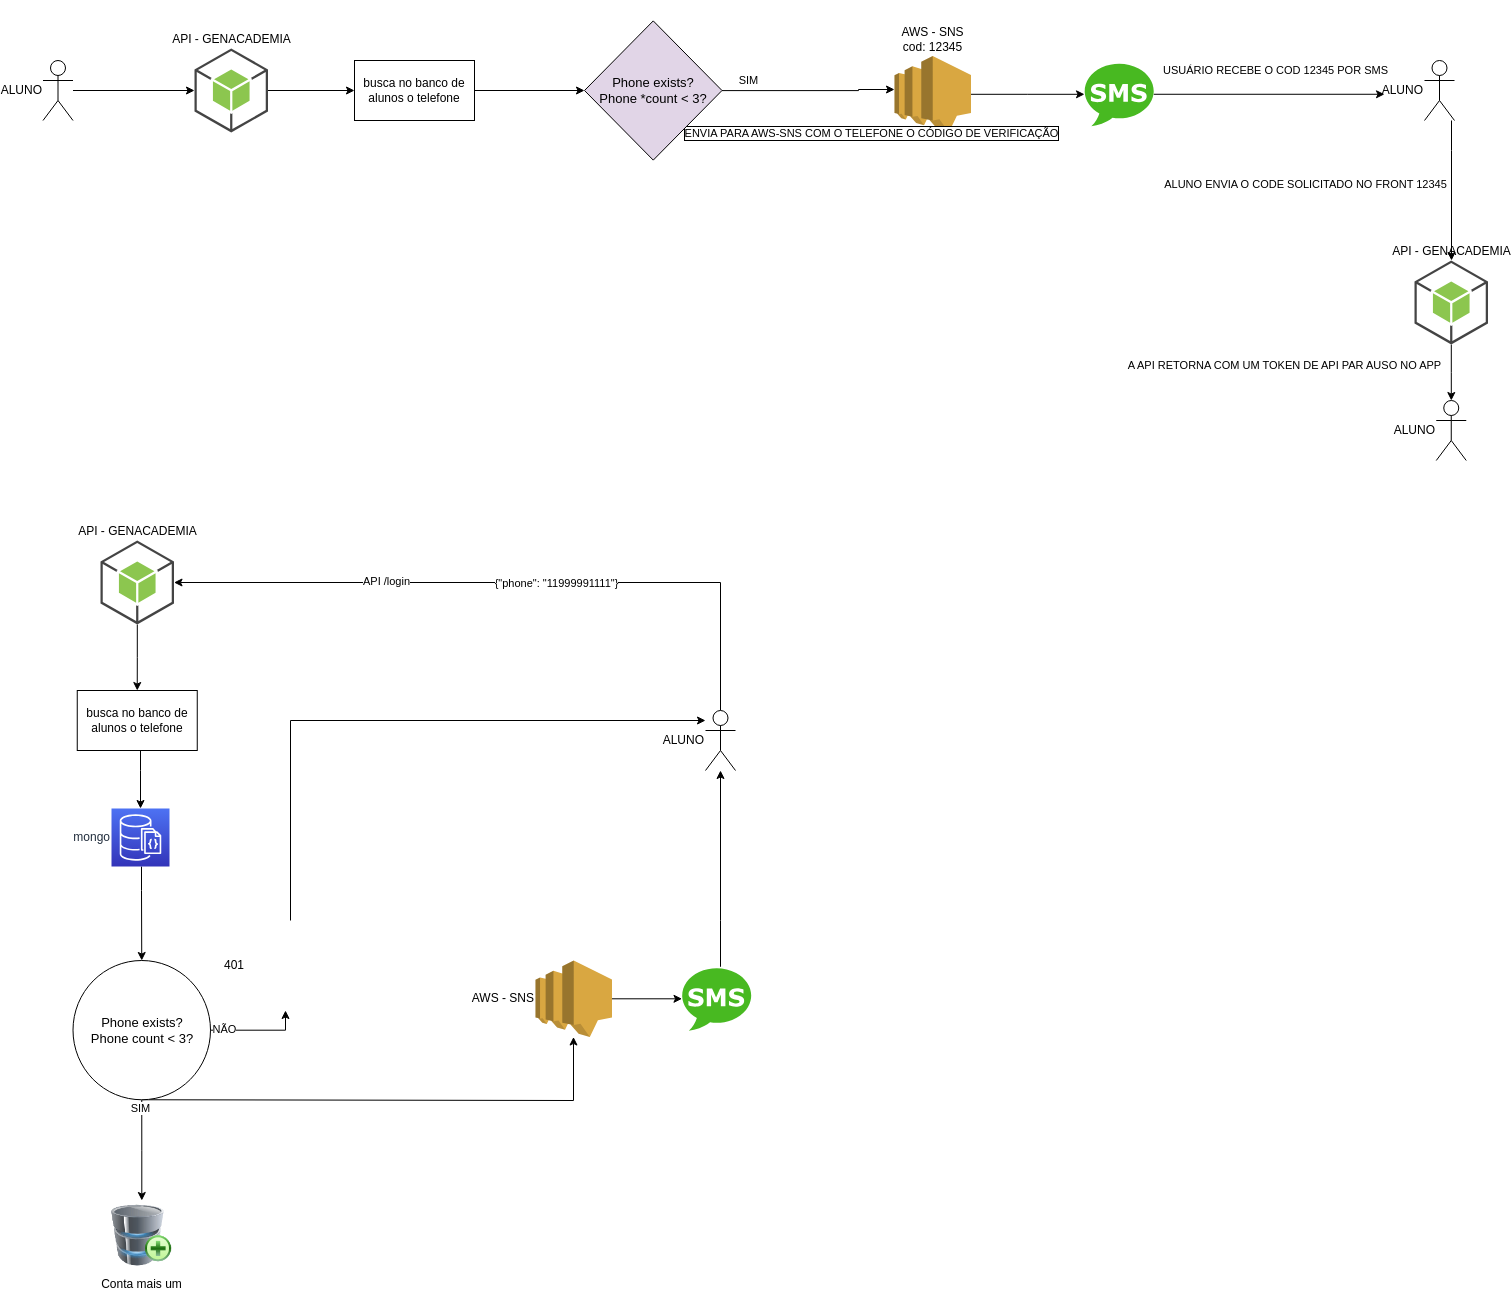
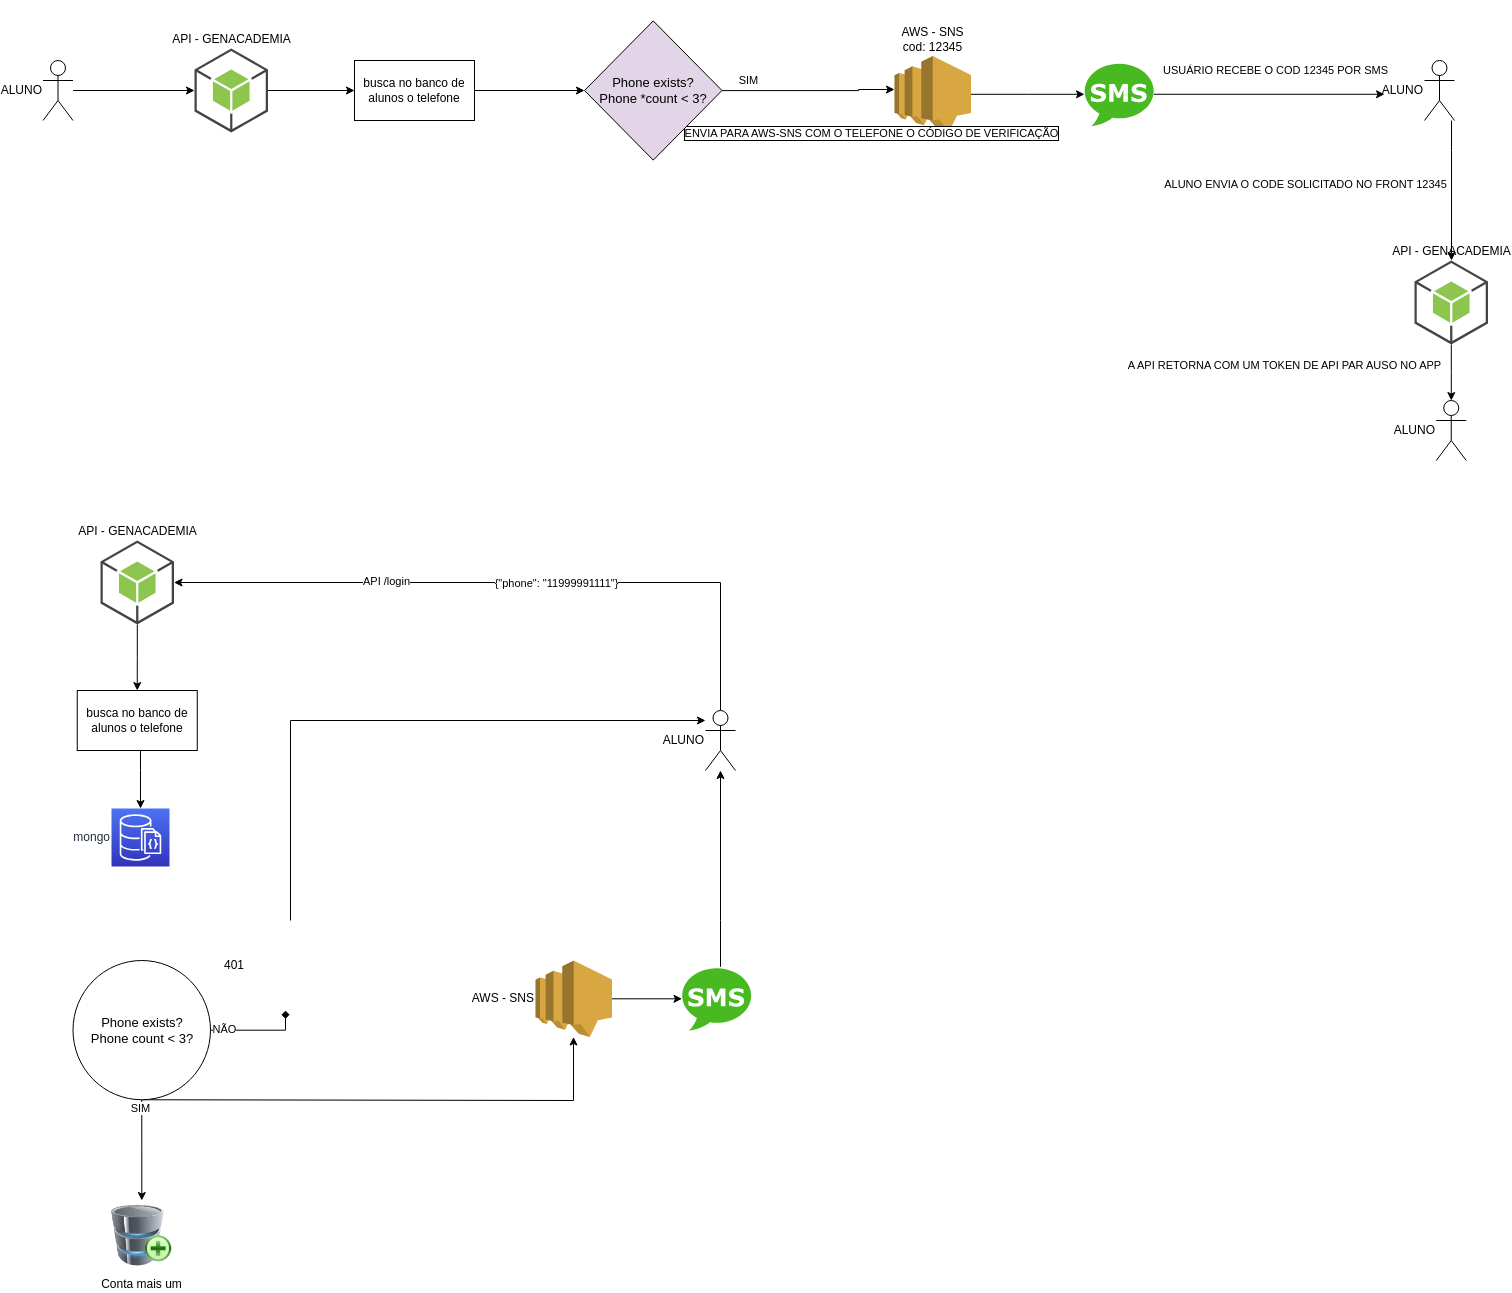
(142, 910) -> none
(286, 1019) -> (286, 1019)
